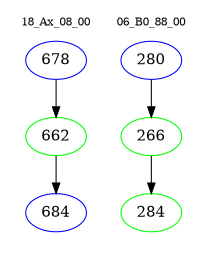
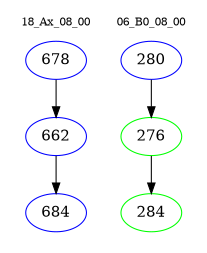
(151, 23) -> (151, 23)
(56, 137) -> (56, 137)
(151, 137) -> (151, 137)
